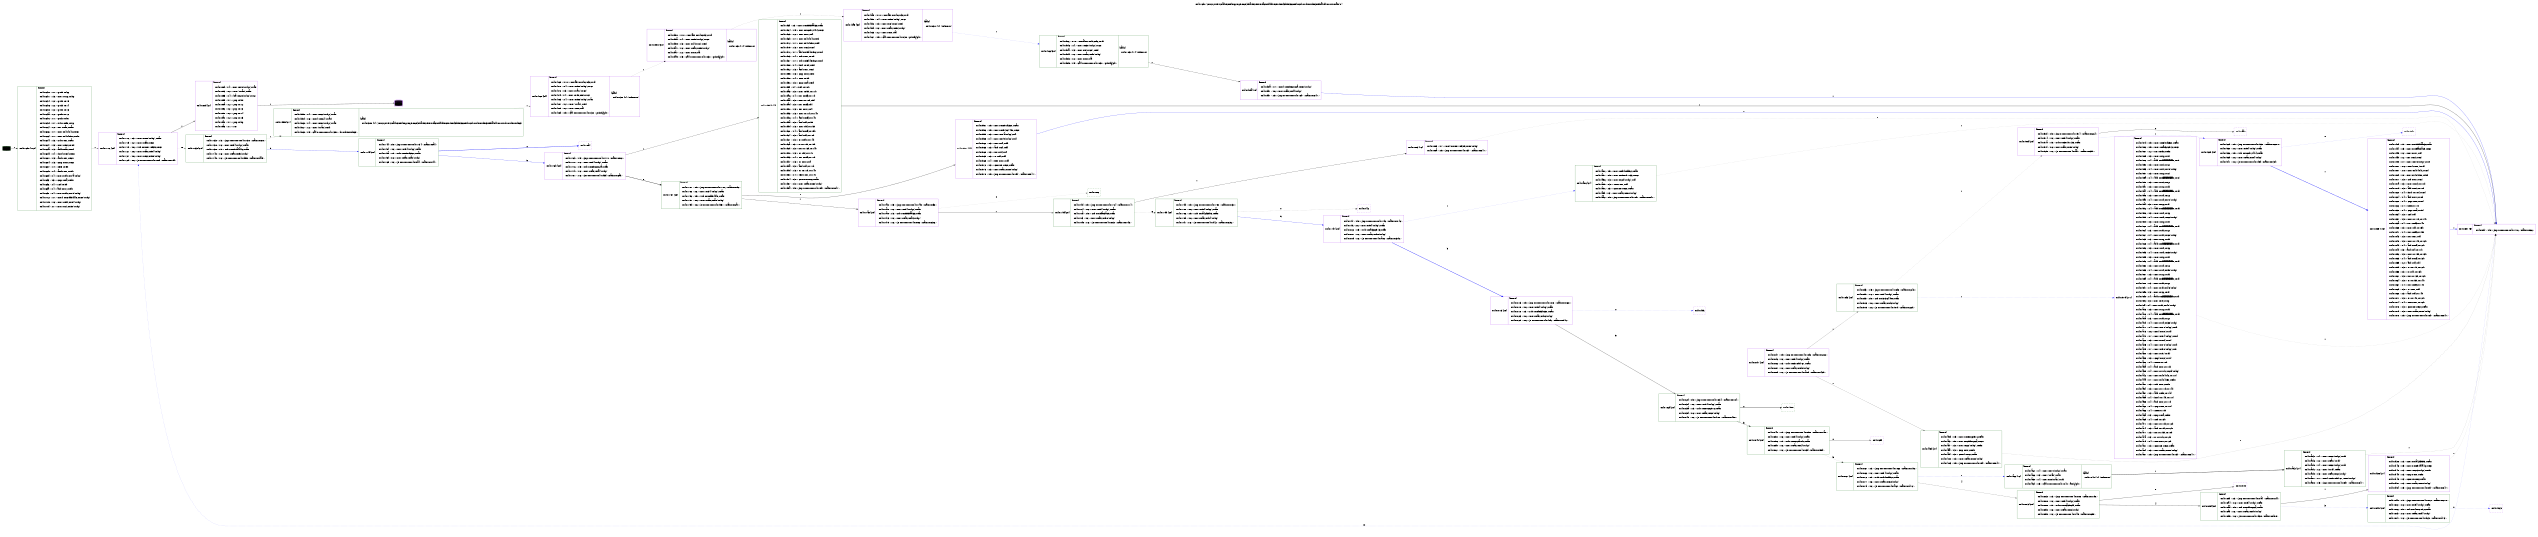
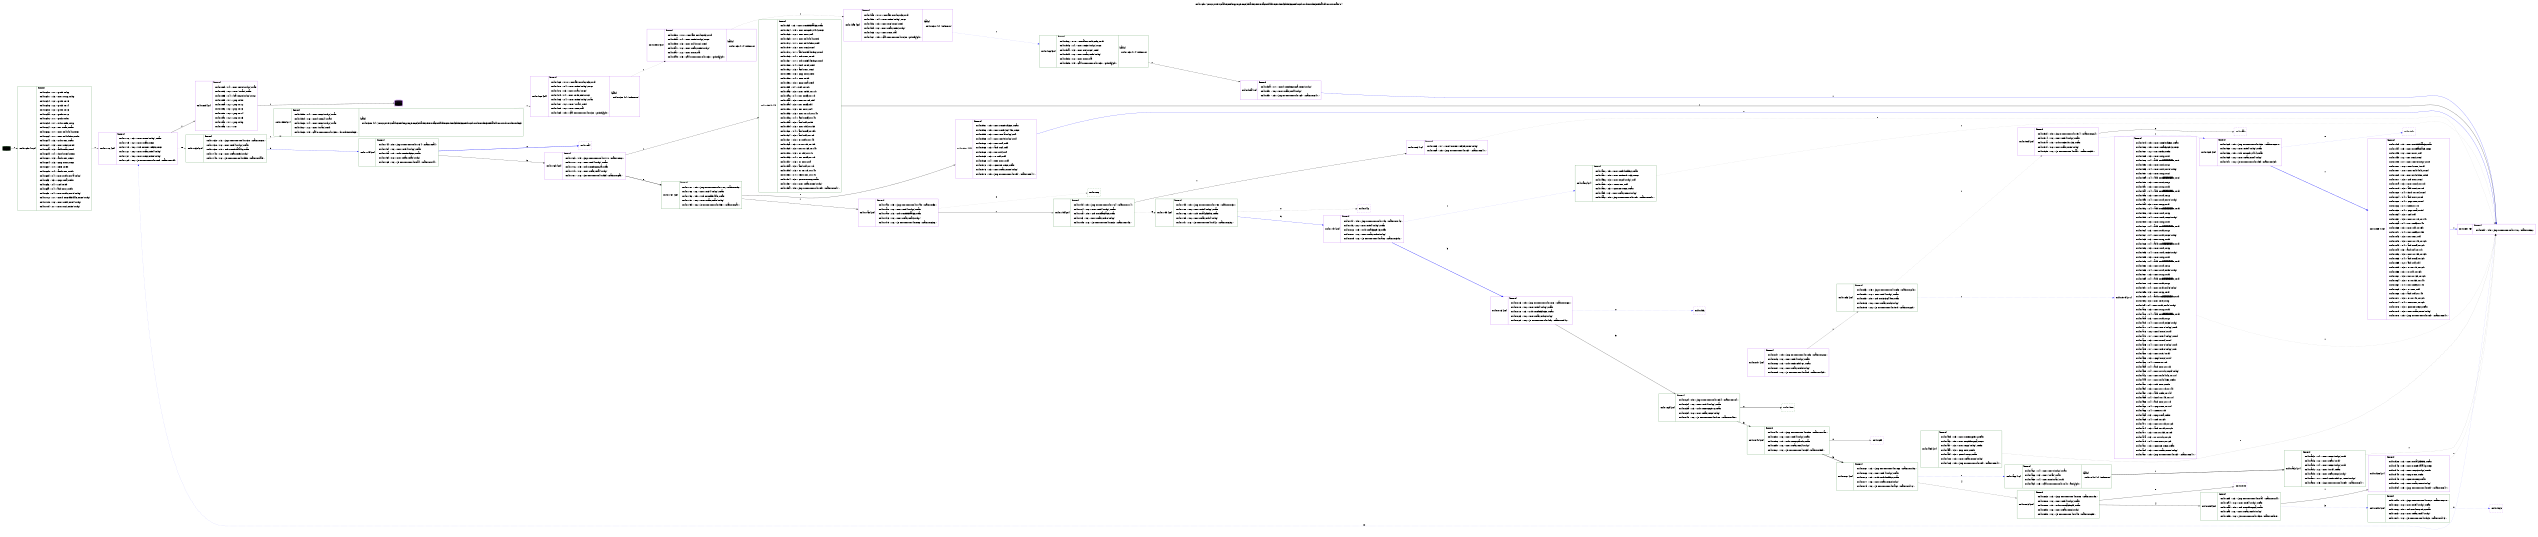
(491, 159) -> (491, 159)
(1870, 403) -> none
(1832, 458) -> (1832, 458)
